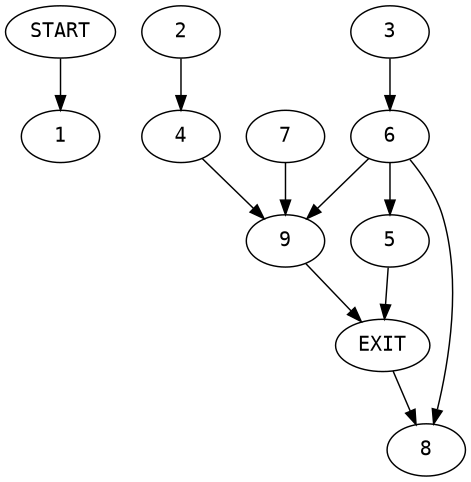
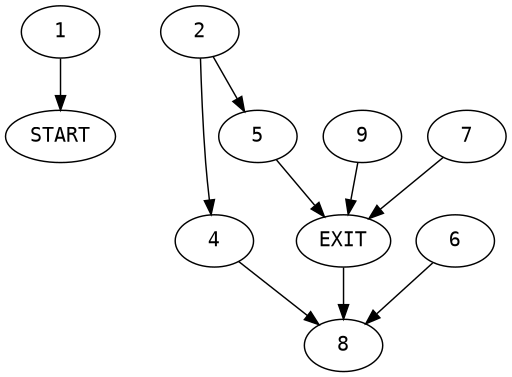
(390, 32) -> none
(61, 77) -> (61, 77)
(285, 182) -> (412, 183)
(390, 182) -> (225, 78)
(228, 183) -> (273, 289)
(343, 183) -> none
